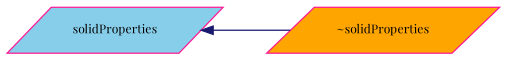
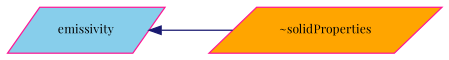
(115, 30) -> (86, 30)
